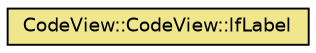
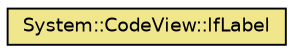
(158, 27) -> (147, 27)
